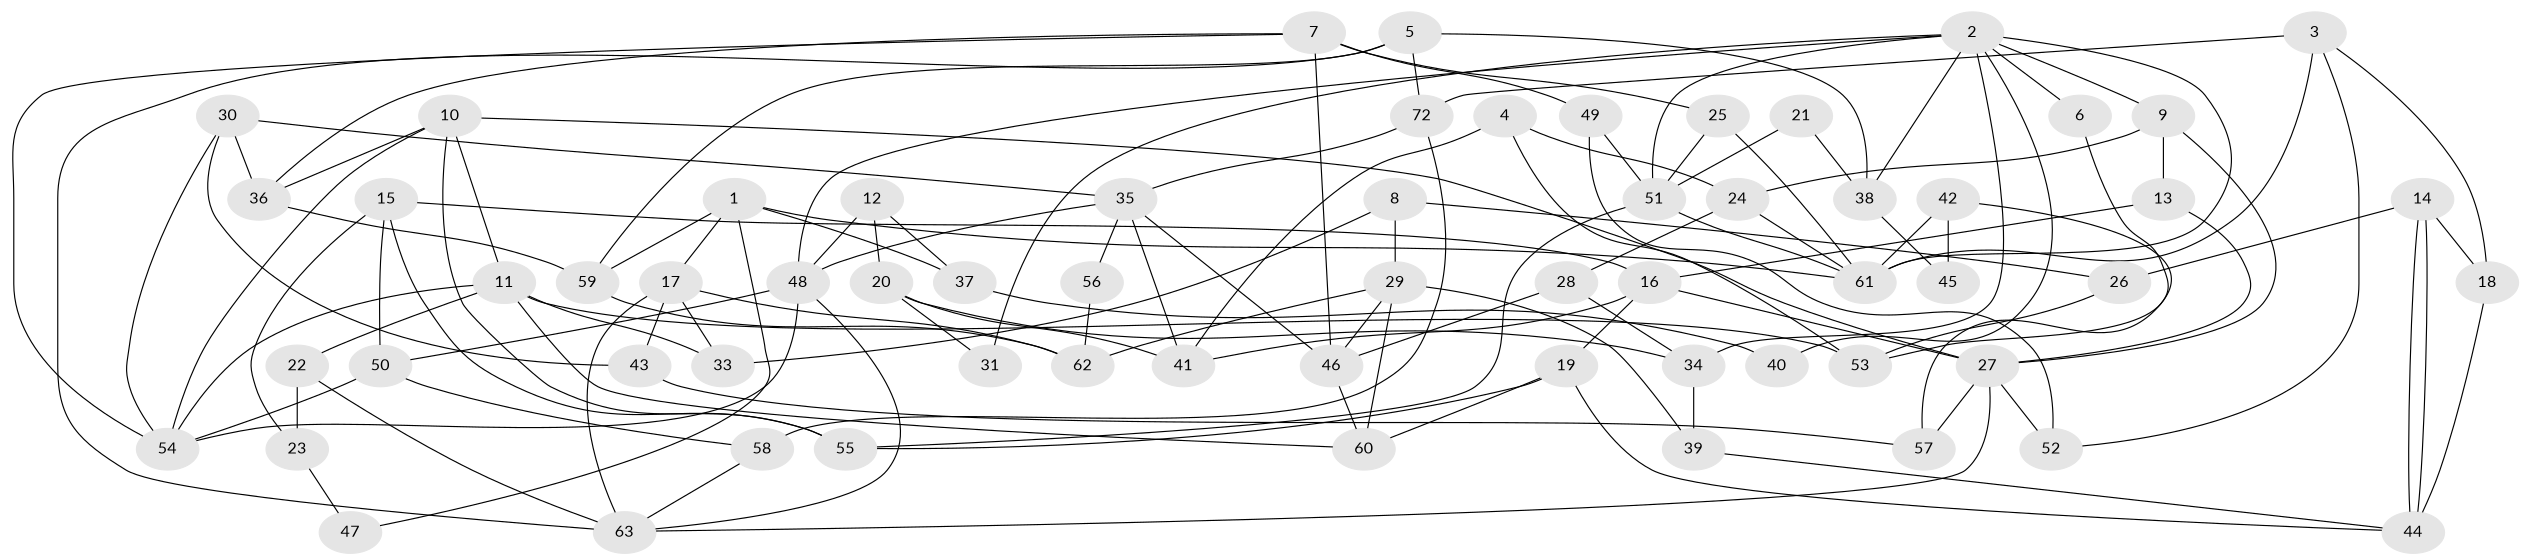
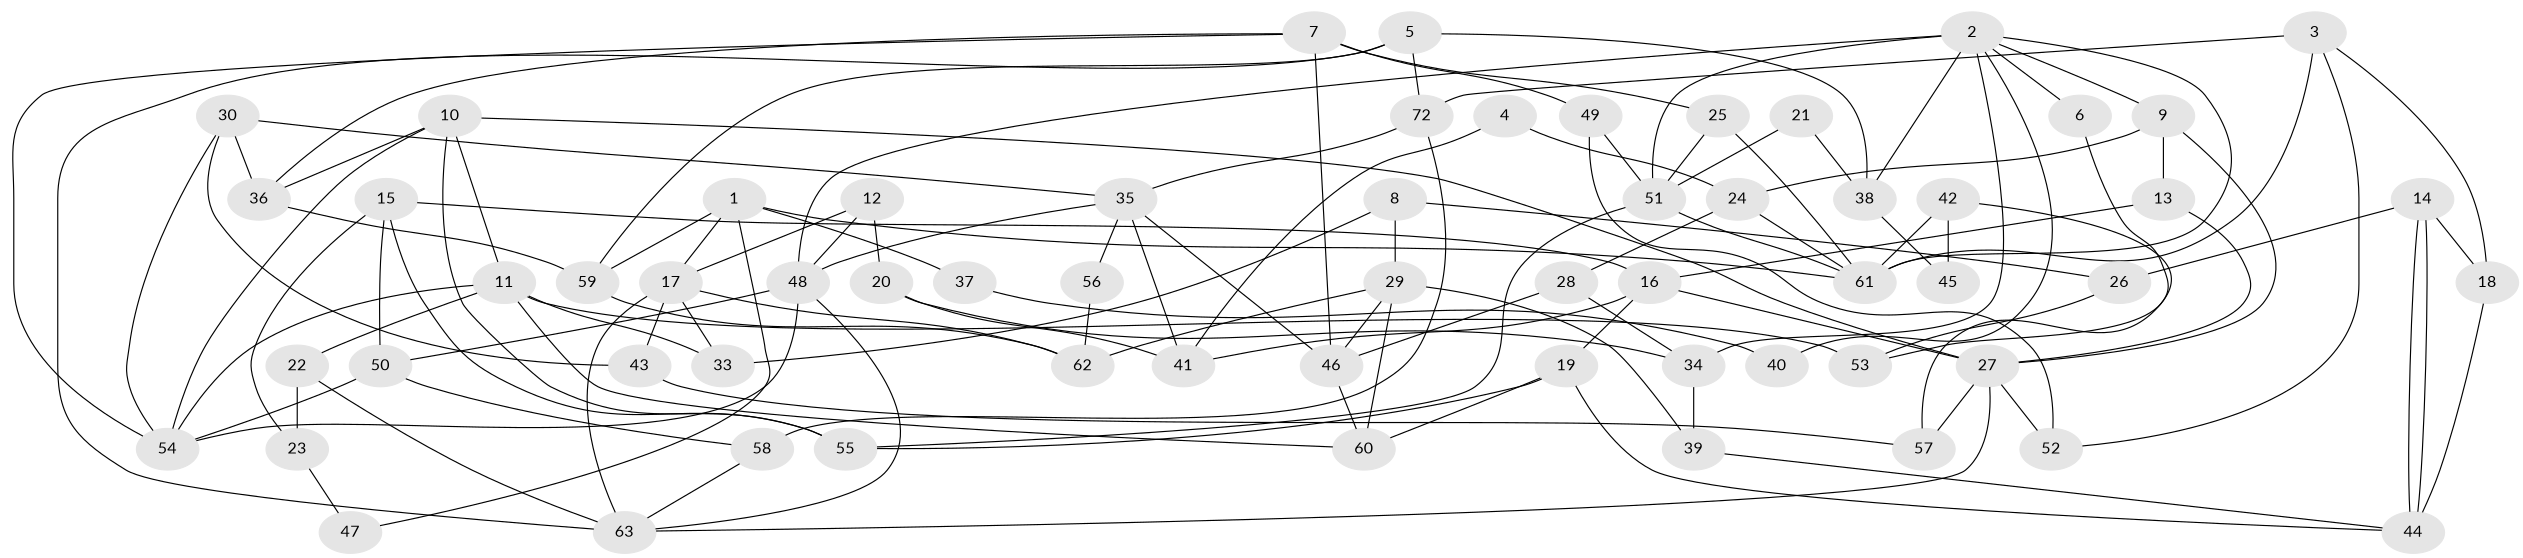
(924, 246) -> (771, 241)
(1664, 252) -> none
(990, 366) -> none
